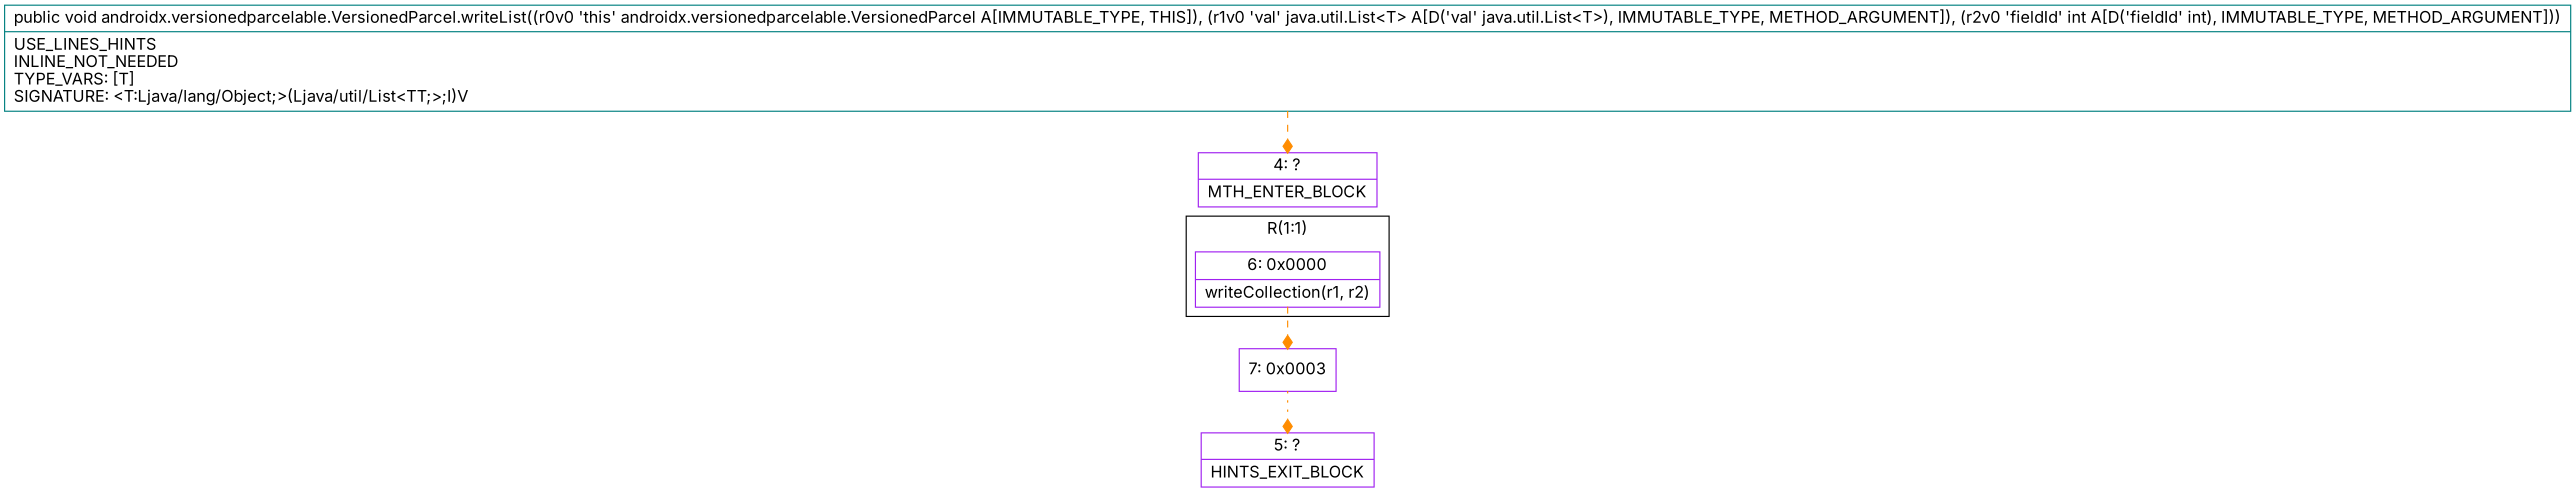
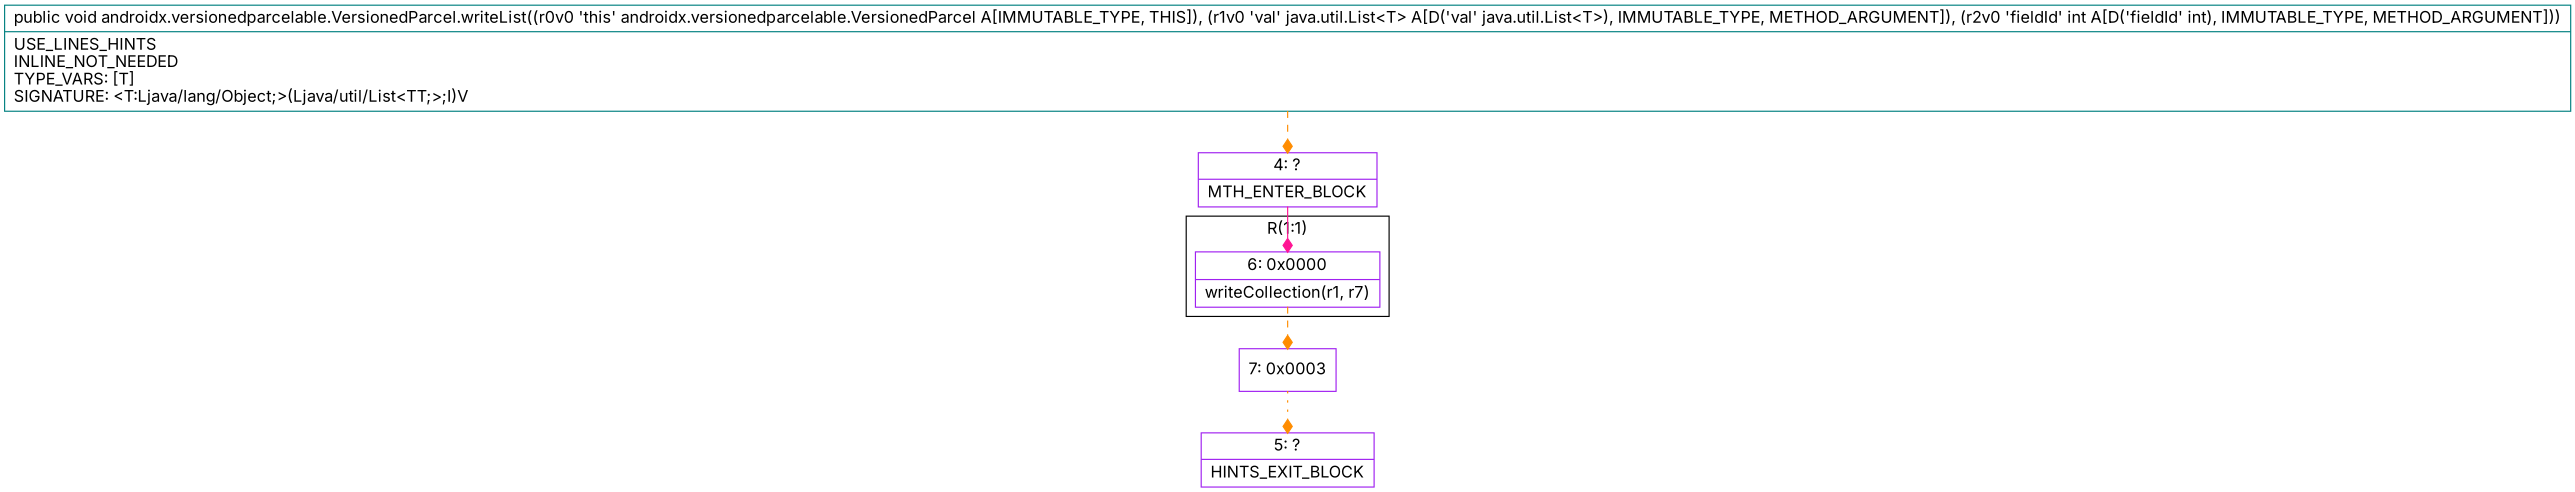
none -> (1288, 223)
(1288, 293) -> (1288, 293)
